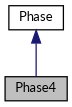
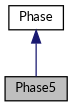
(36, 89) -> (36, 89)
